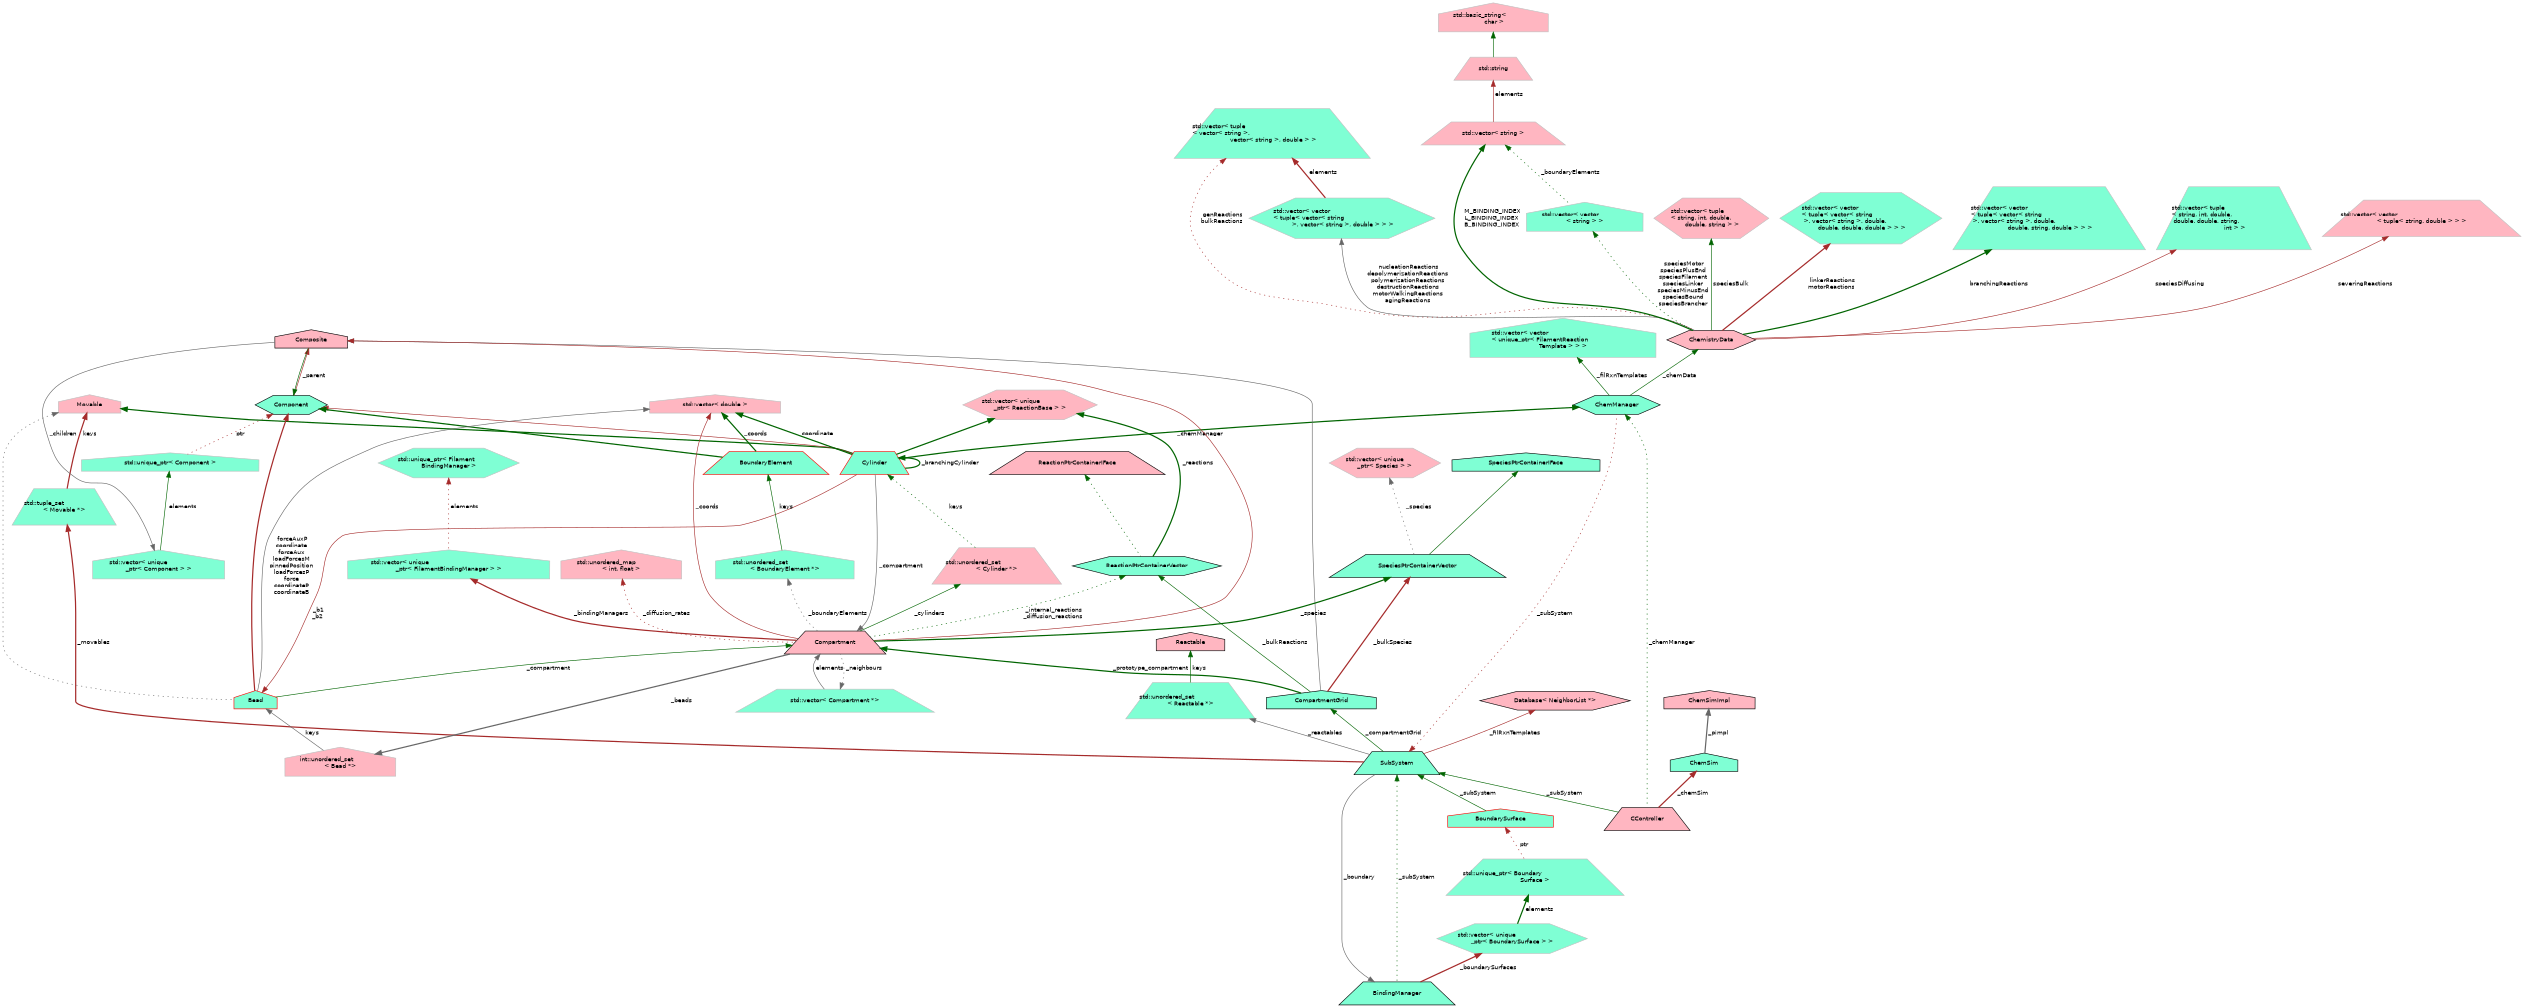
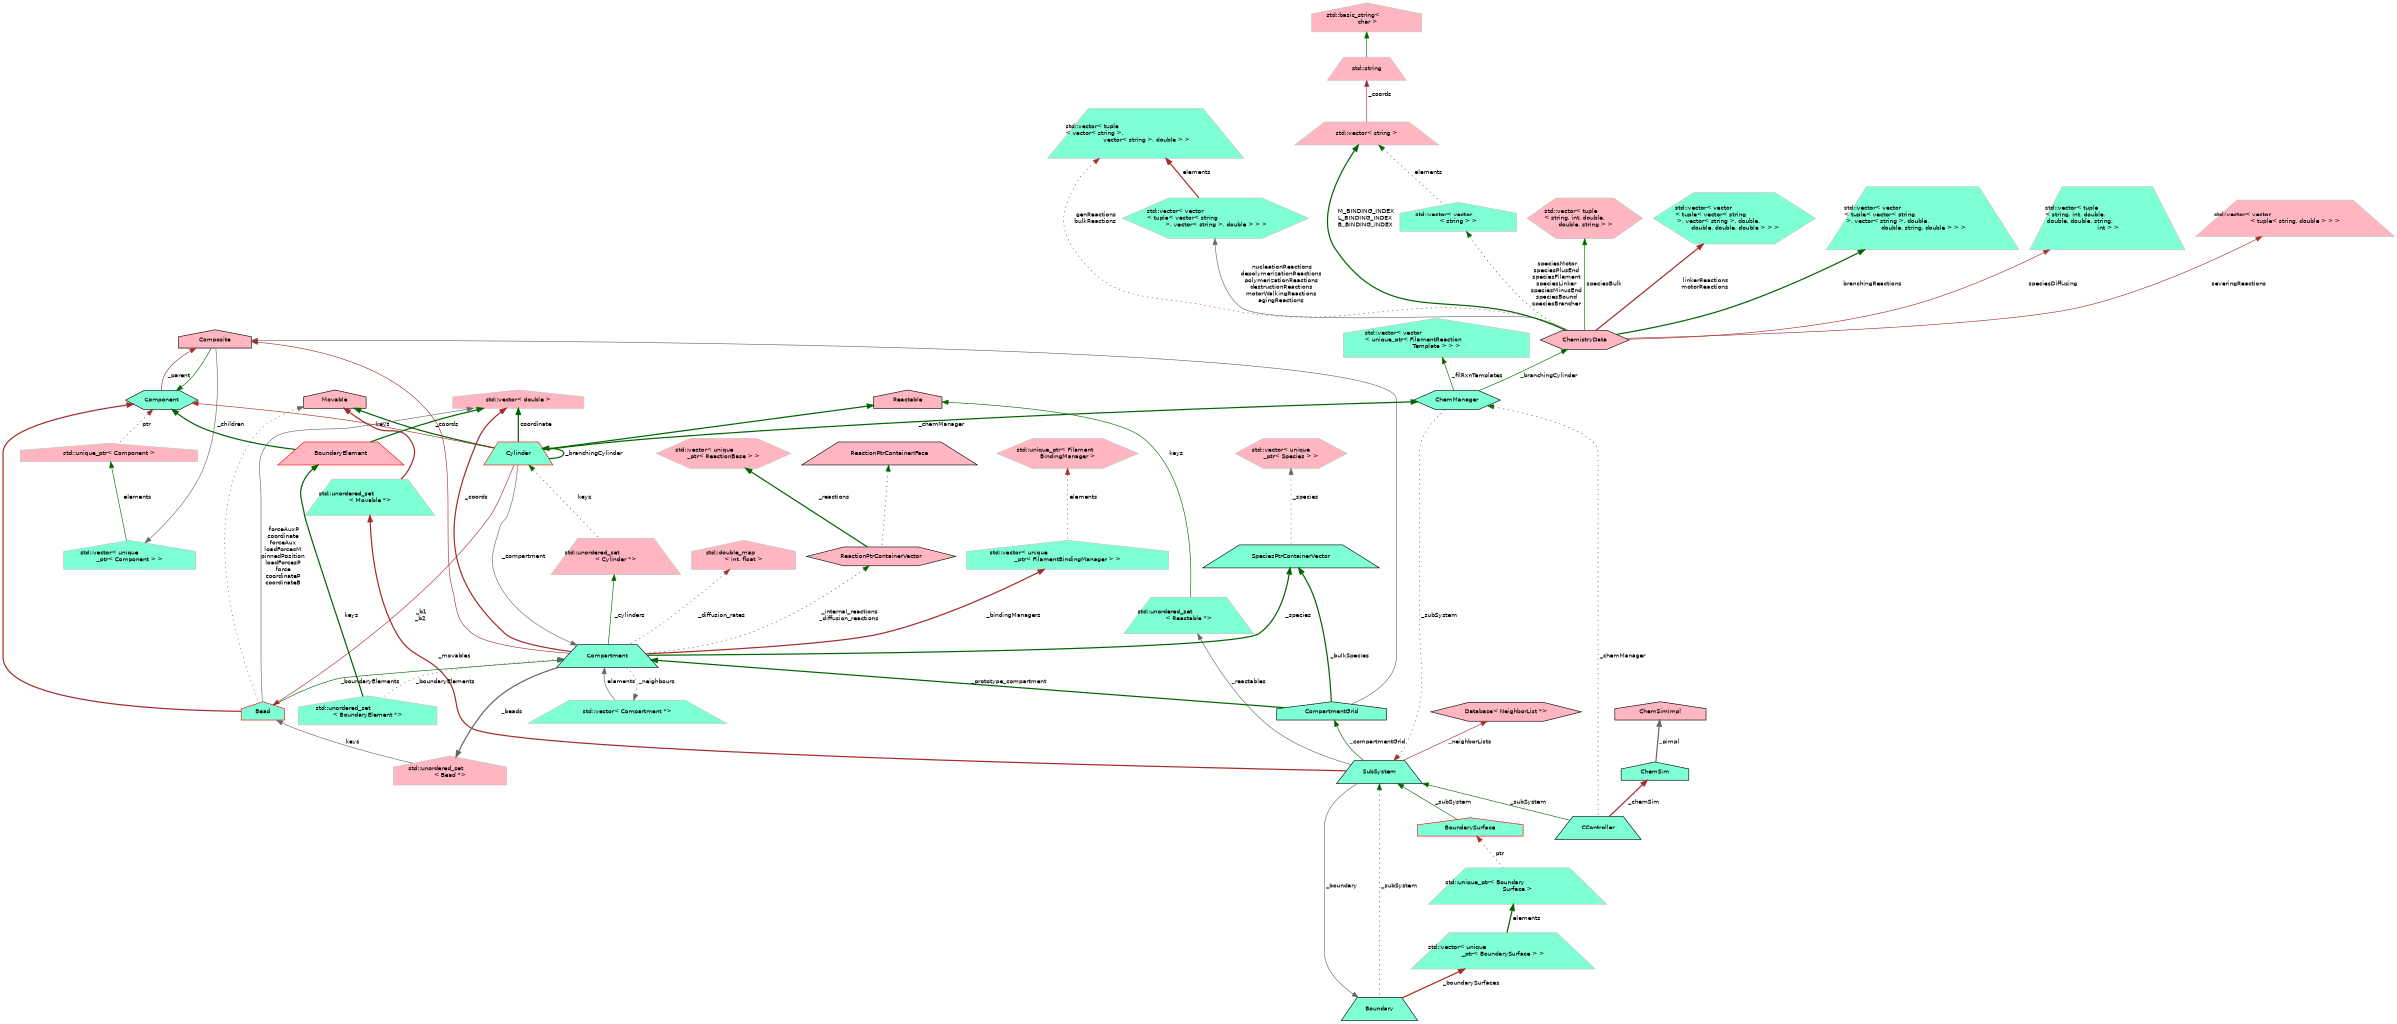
(1508, 94) -> (1379, 94)
(1570, 173) -> (1428, 173)
(1679, 376) -> (1548, 376)
(90, 405) -> (335, 400)
(942, 438) -> (705, 428)
(170, 463) -> (109, 453)
(449, 463) -> (1068, 453)
(766, 463) -> (341, 453)
(1526, 463) -> none
(64, 507) -> (370, 497)
(776, 519) -> (325, 582)
(698, 557) -> (456, 551)
(621, 566) -> (744, 556)
(1147, 566) -> (881, 556)
(800, 610) -> (431, 674)
(1237, 636) -> none
(1367, 637) -> (1324, 635)
(835, 643) -> (607, 656)
(548, 668) -> (369, 682)
(1514, 733) -> (1469, 742)
(340, 763) -> (450, 772)
(1647, 819) -> (1598, 828)
(1512, 939) -> (1503, 951)
(1397, 993) -> (1379, 1009)
